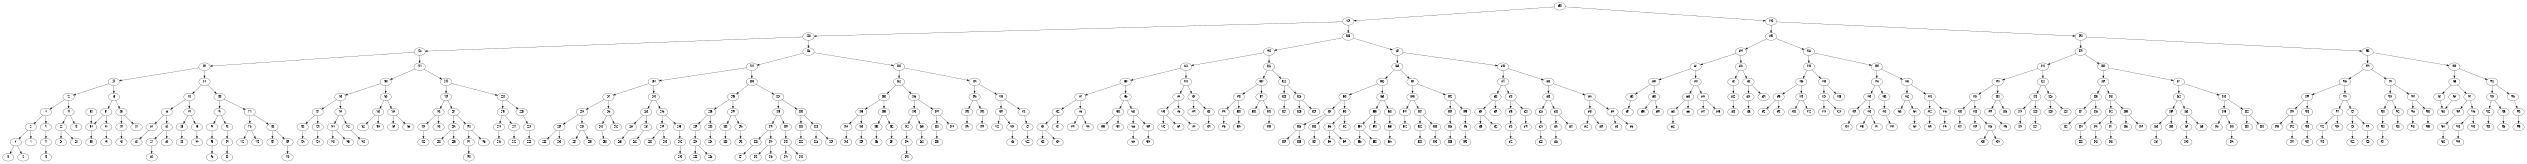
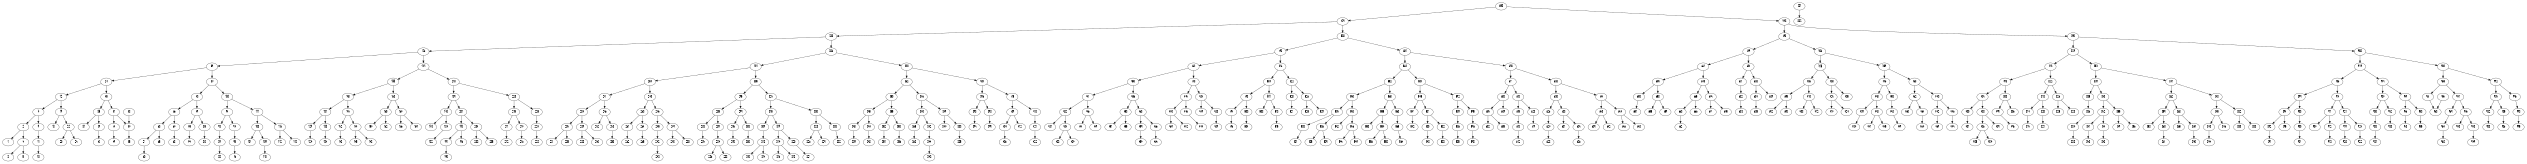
(2089, 104) -> none
(1375, 127) -> (1367, 127)
